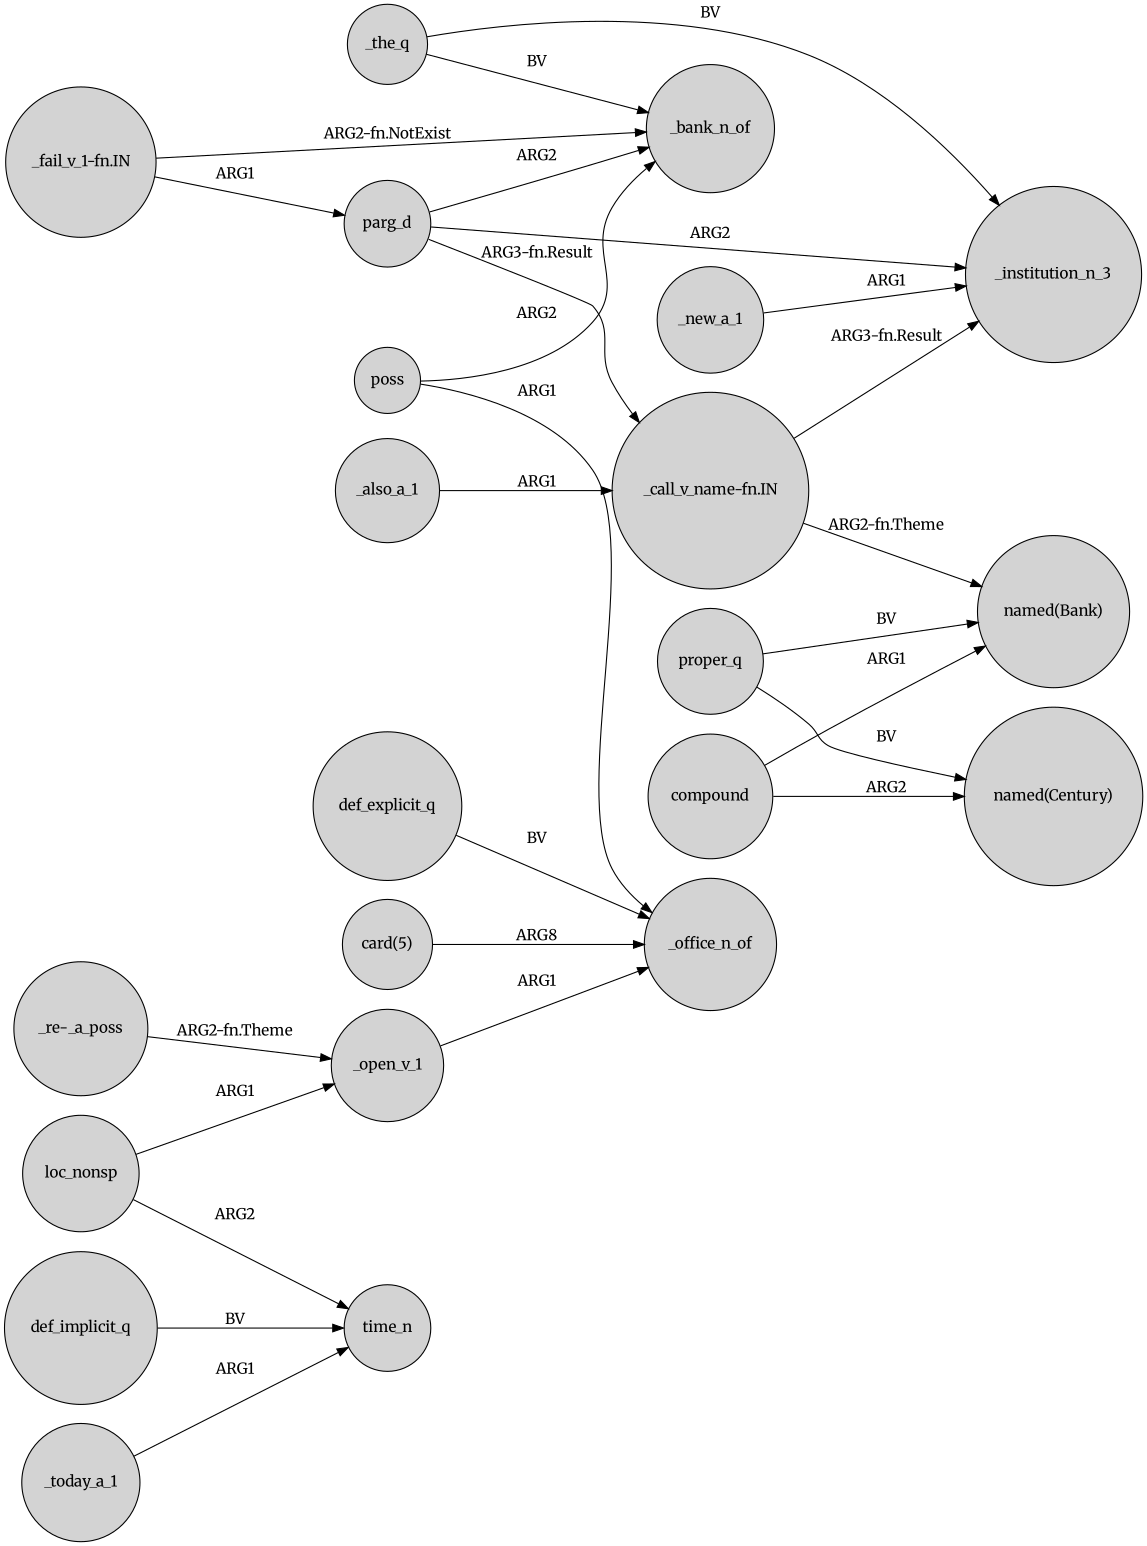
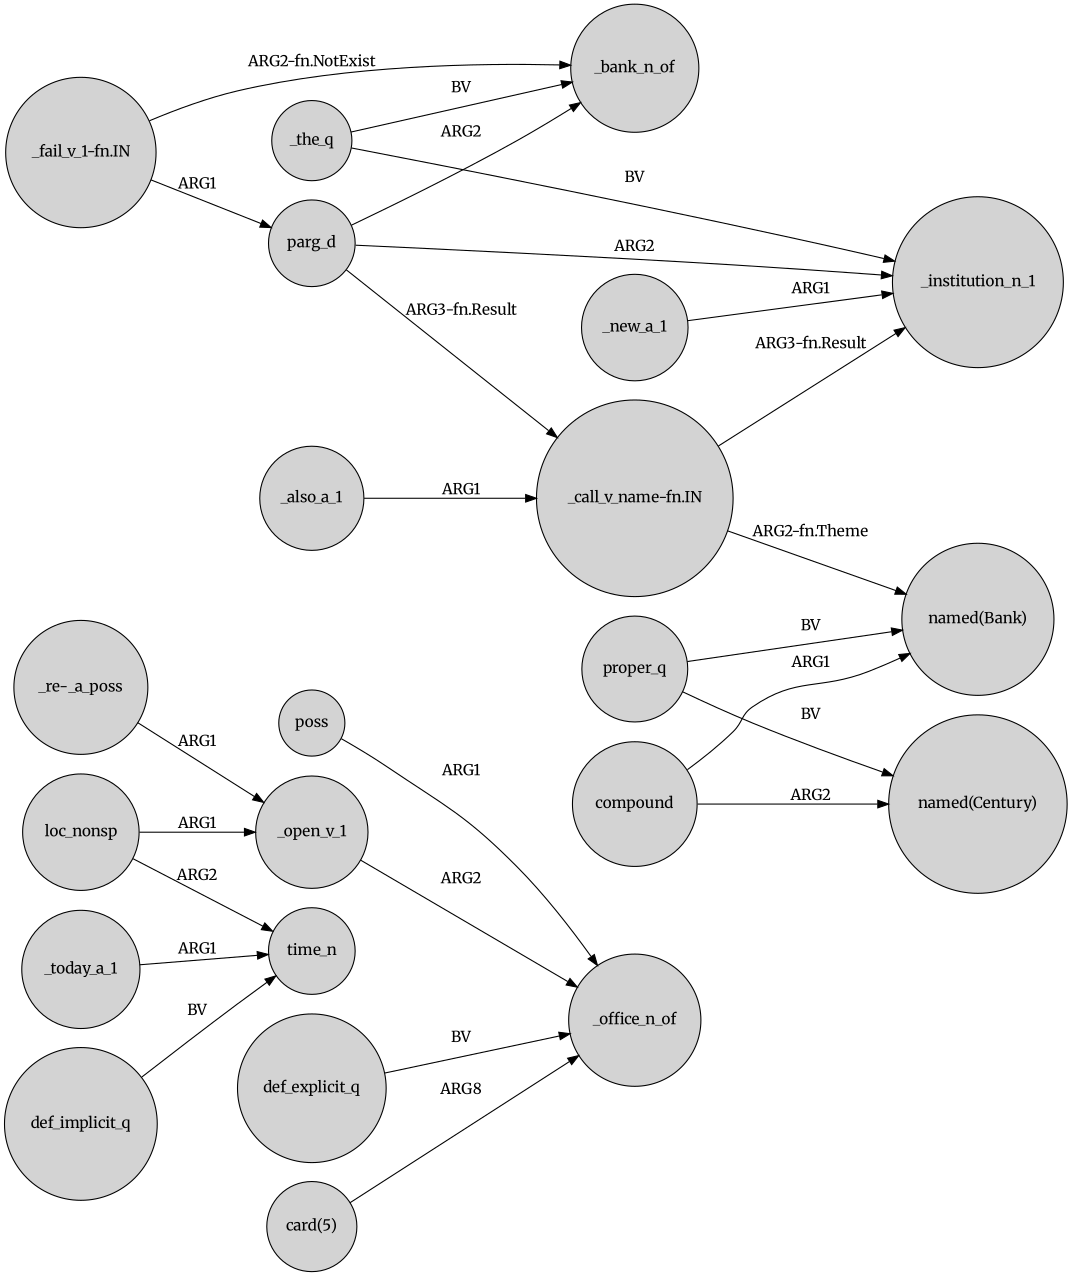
(1054, 274) -> (978, 282)
(587, 327) -> none
(537, 982) -> (461, 879)
(235, 1031) -> (197, 742)
